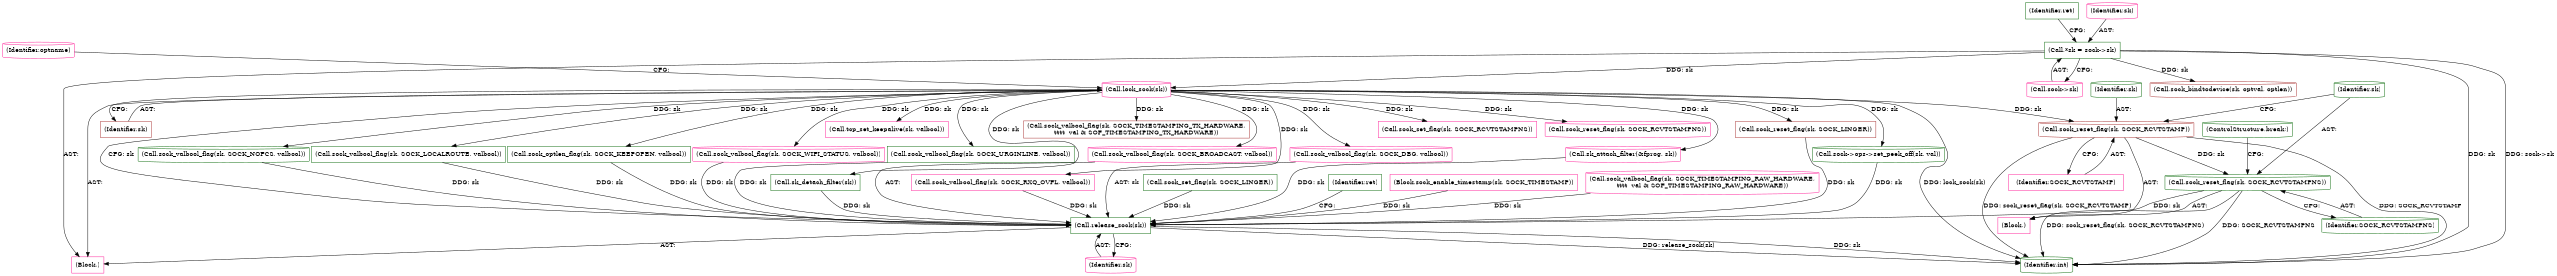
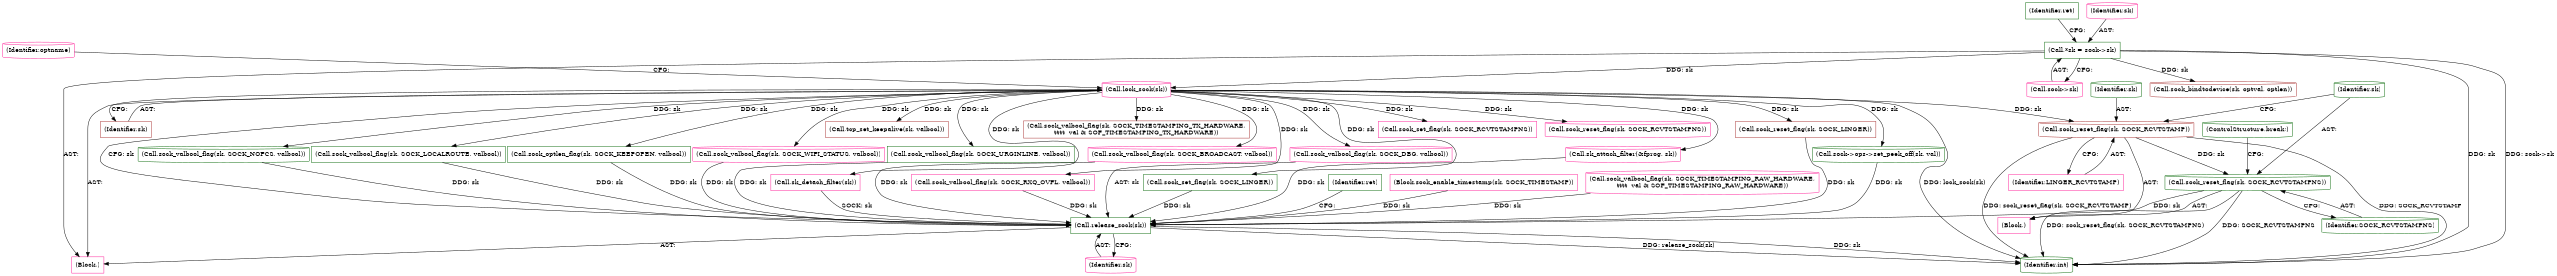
(887, 129) -> (887, 129)
none -> (1408, 140)
(815, 183) -> (815, 183)
(894, 183) -> (894, 183)
(2066, 183) -> (2066, 183)
(857, 206) -> (857, 206)
